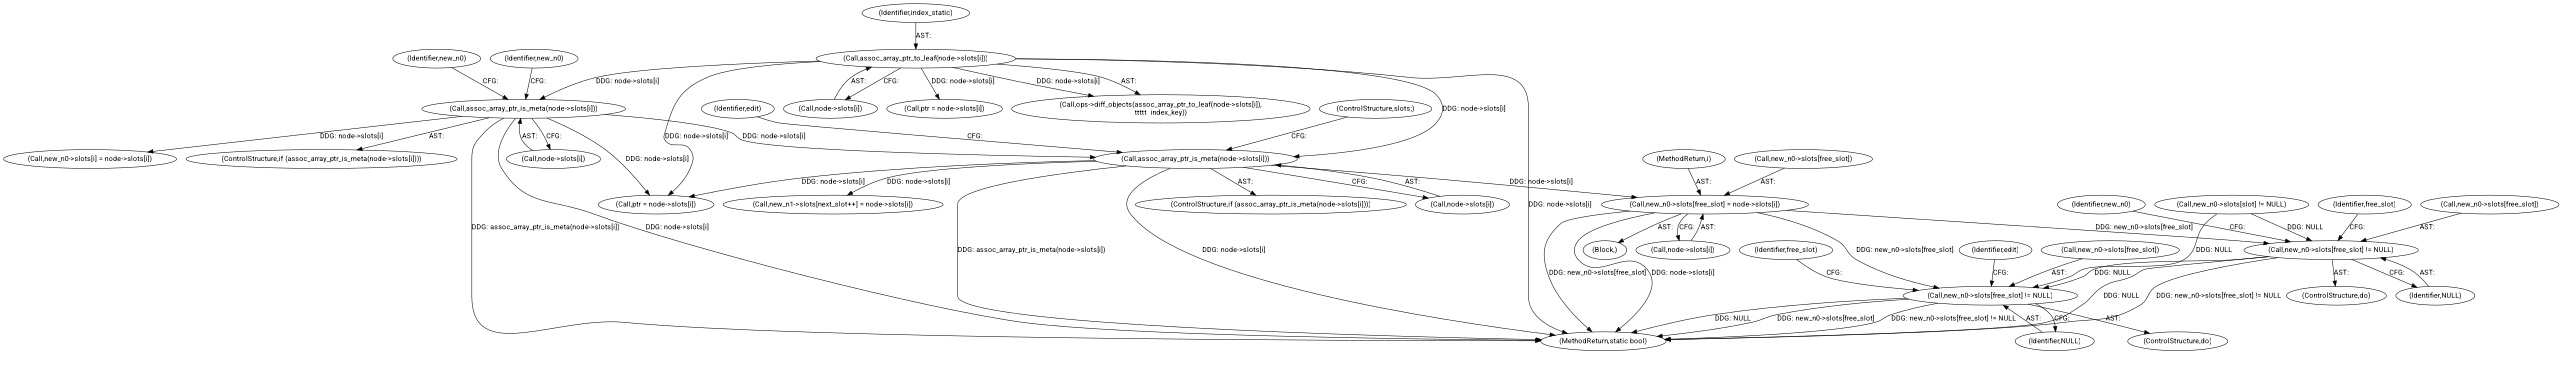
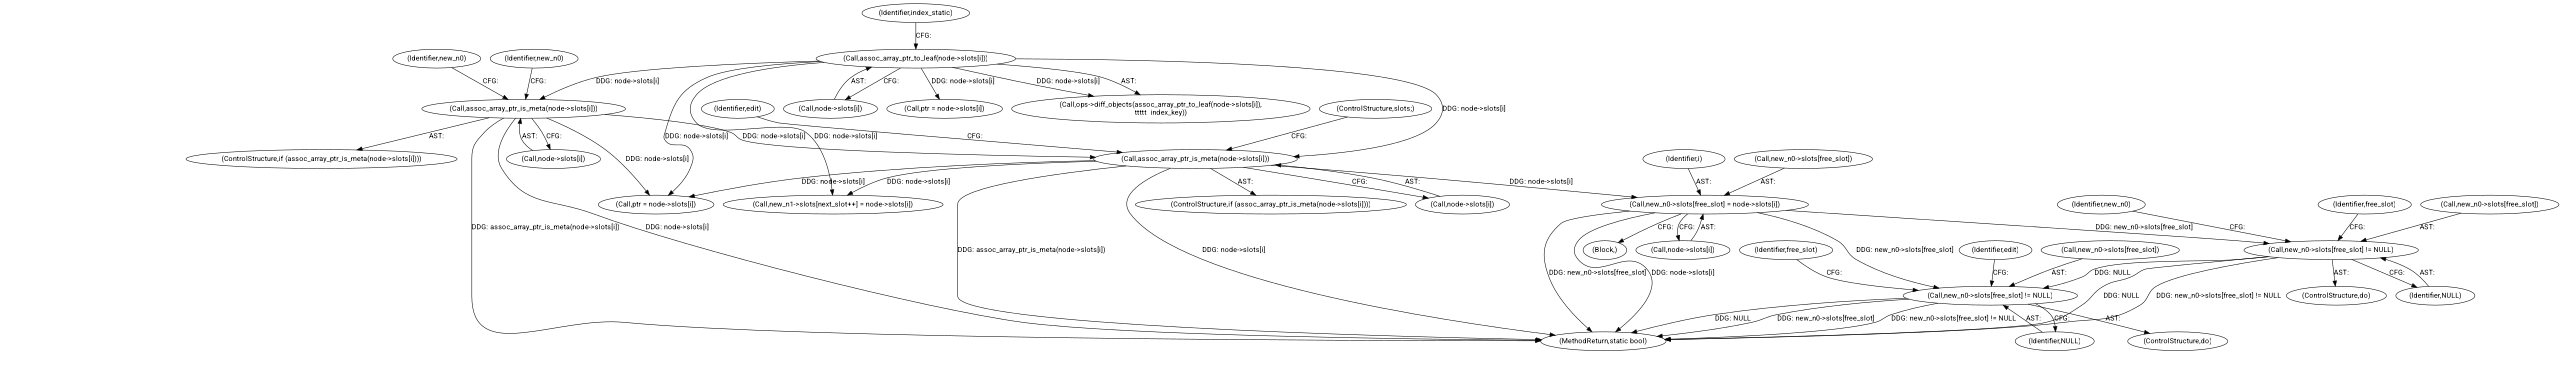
(925, 36) -> (925, 36)
(1402, 77) -> (695, 121)
(90, 159) -> none
(1684, 159) -> (1684, 159)
(2232, 205) -> none
(1667, 227) -> (1667, 227)
